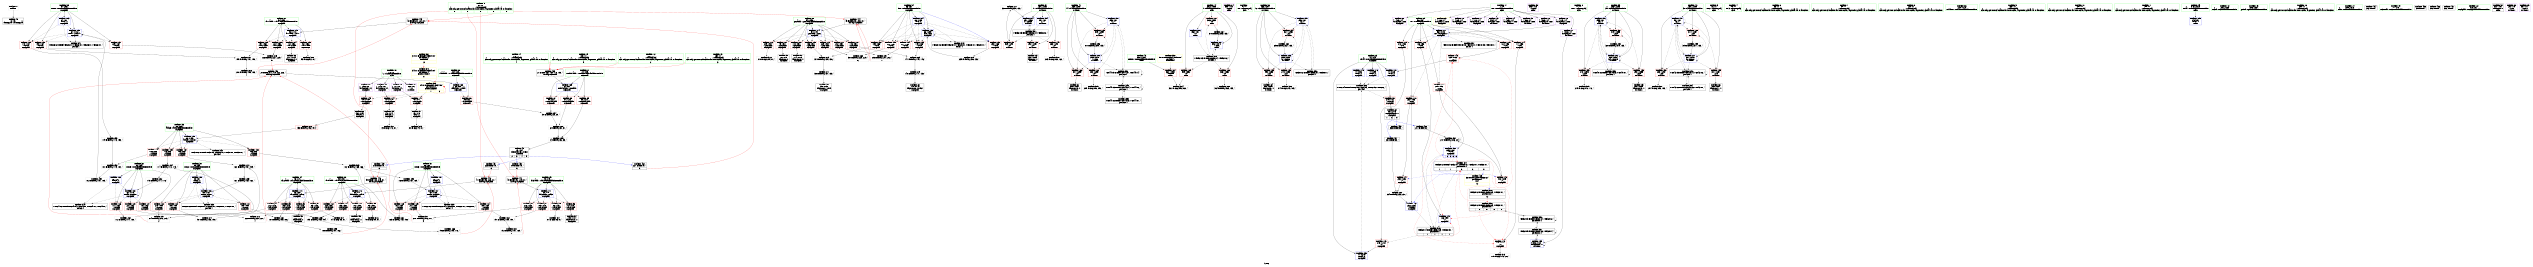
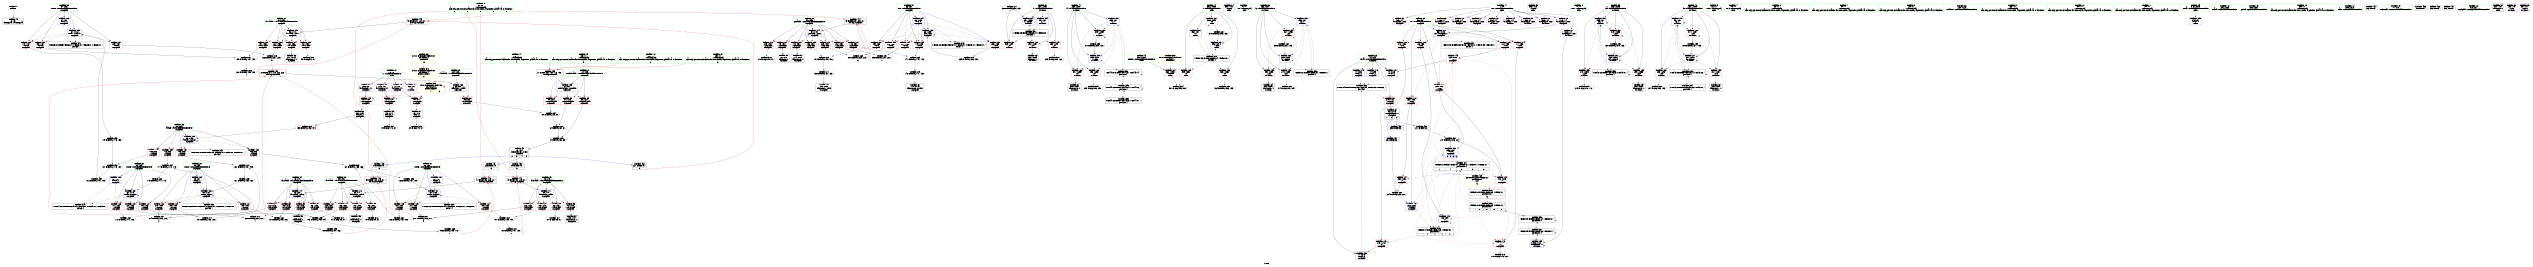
(306, 48) -> (306, 48)
